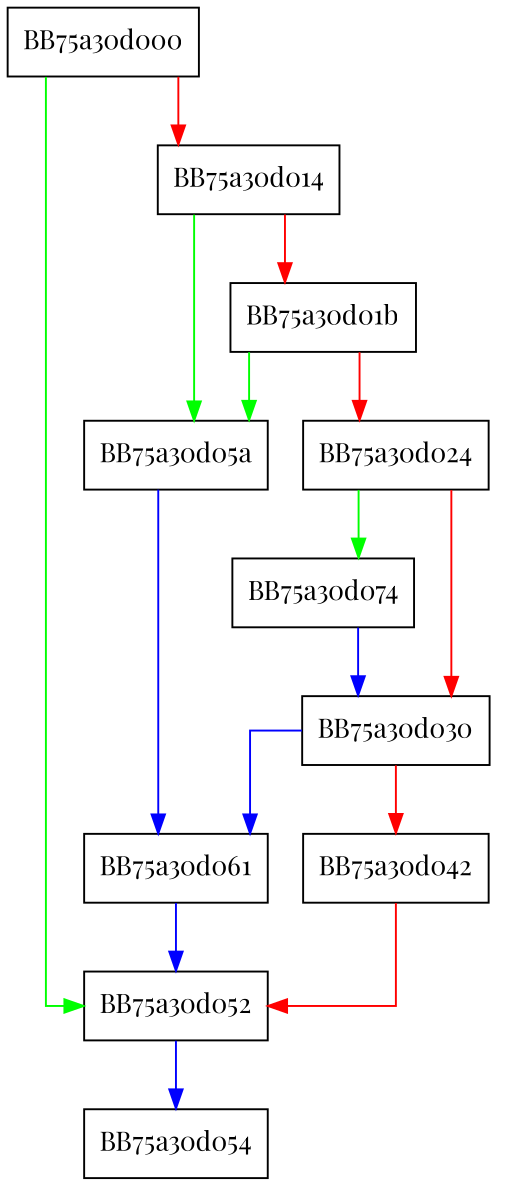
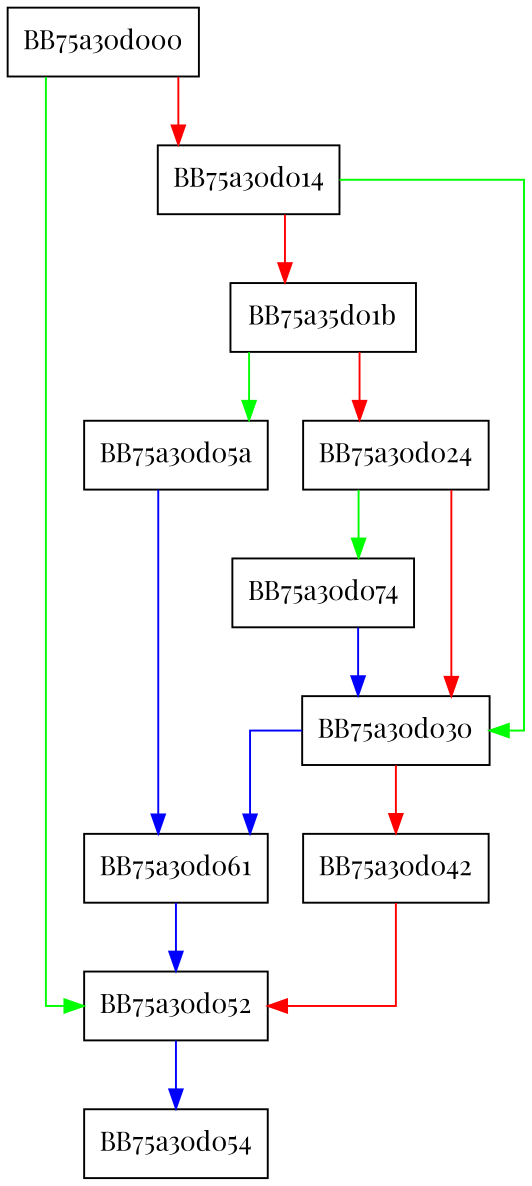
(194, 308) -> (524, 371)
(323, 317) -> (323, 317)
